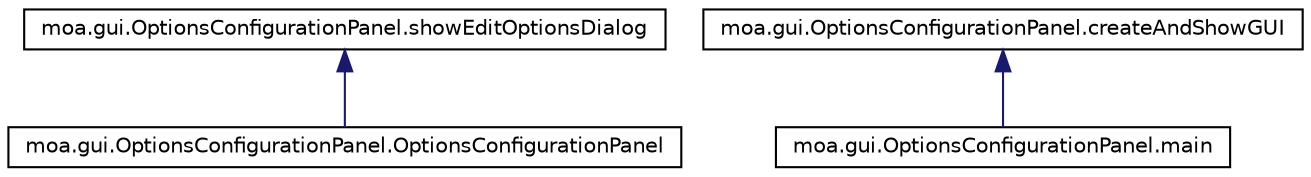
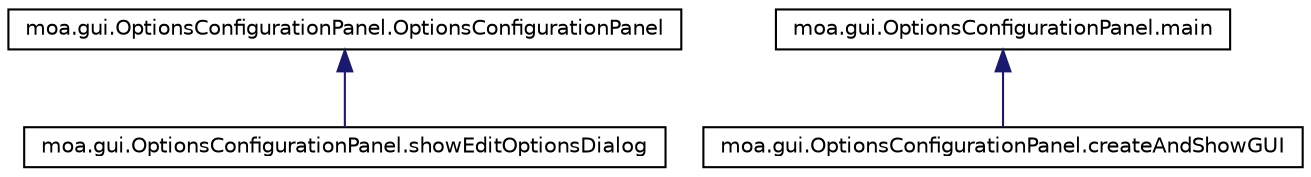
(345, 99) -> (345, 99)
(1003, 99) -> (1003, 99)
